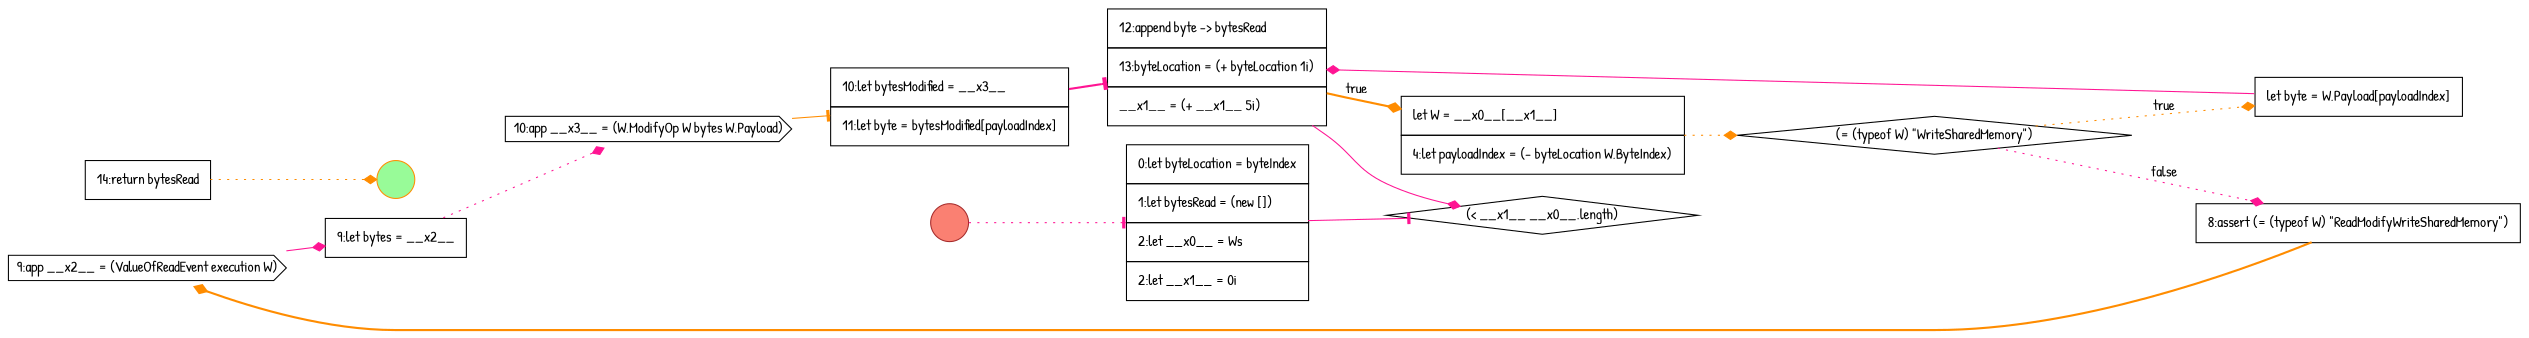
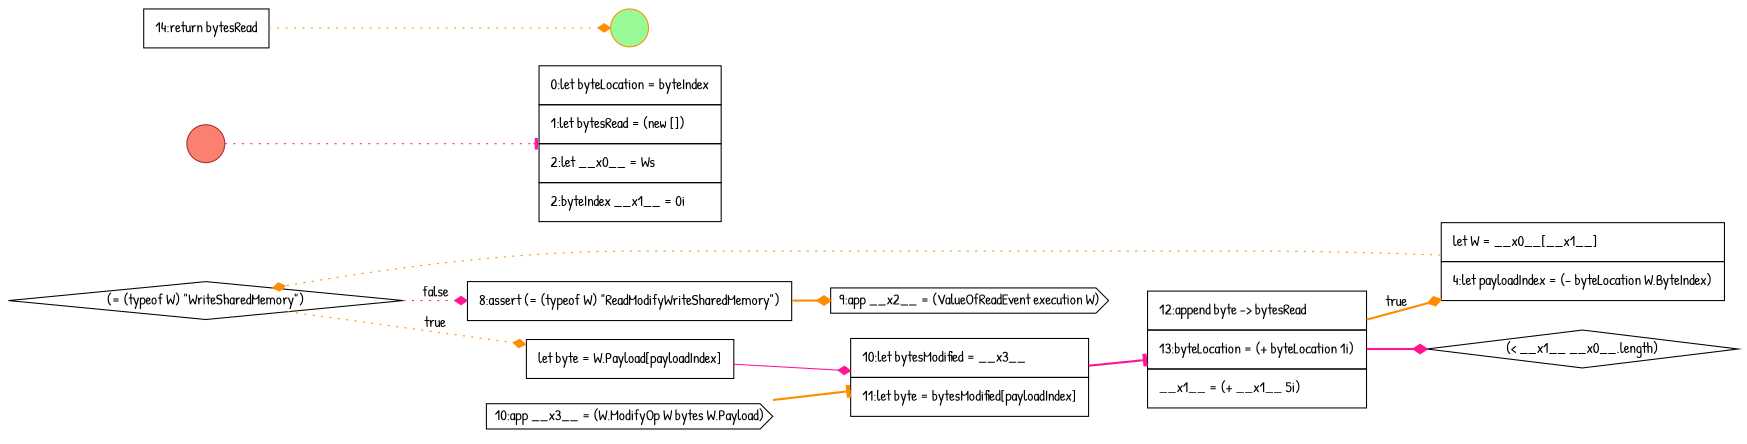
(1797, 82) -> (786, 367)
(808, 117) -> (809, 396)
(1373, 176) -> (1390, 349)
(1357, 219) -> none
(396, 237) -> none
(1188, 281) -> (618, 202)
